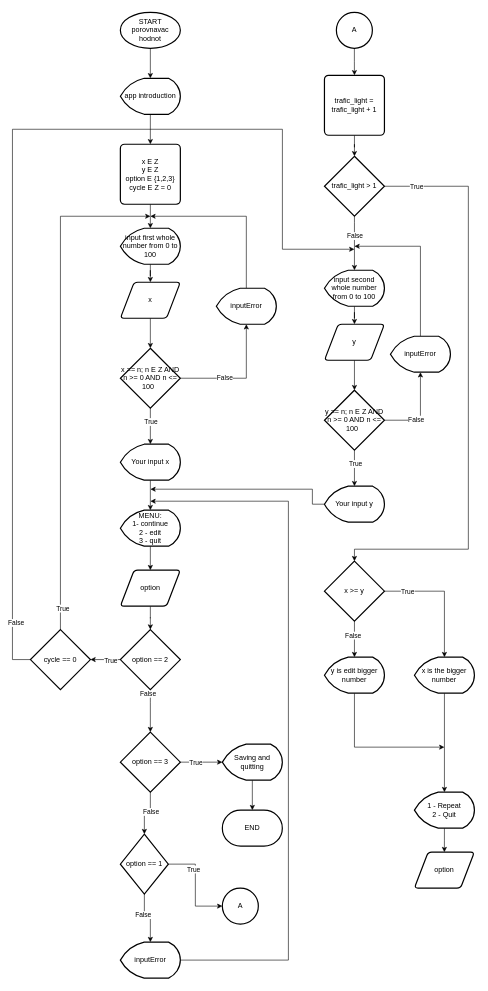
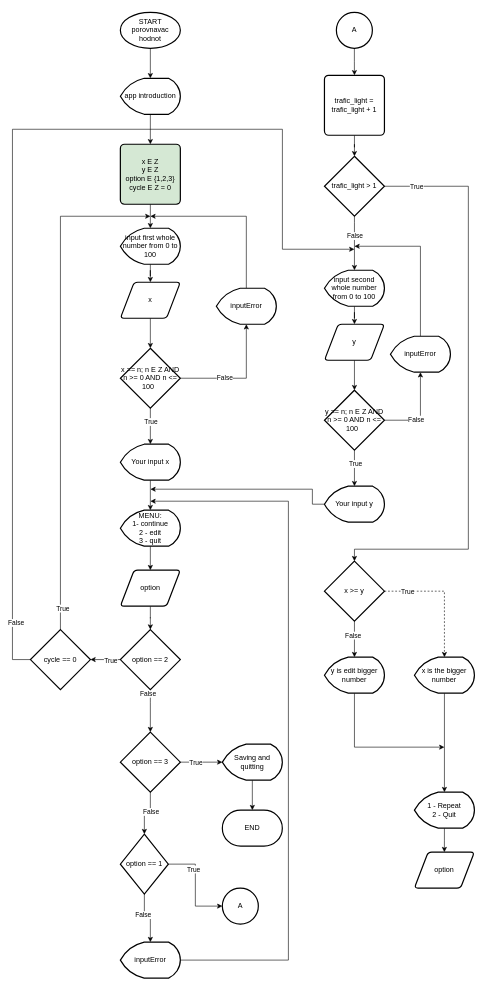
(150, 174) -> (150, 174)
(444, 606) -> (444, 606)
